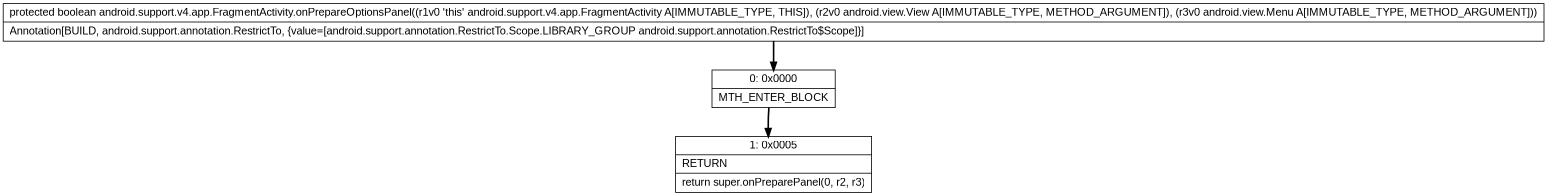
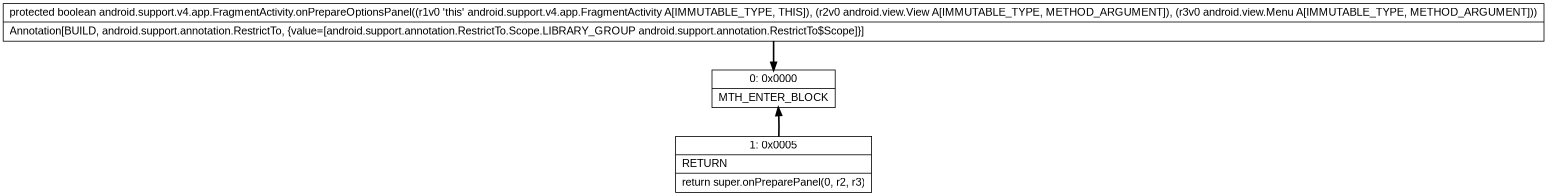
(768, 118) -> (779, 126)
